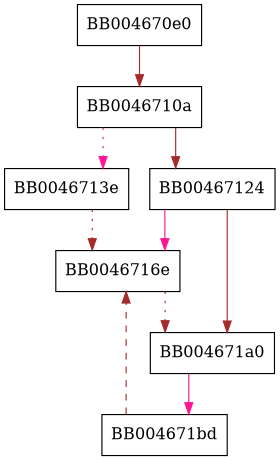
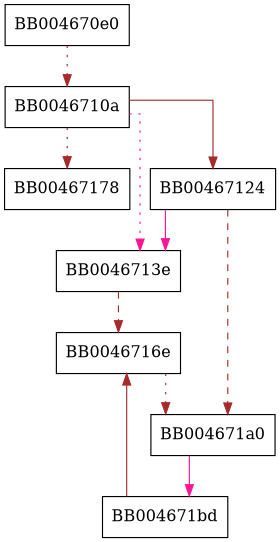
(140, 60) -> (67, 60)
none -> (67, 189)
(92, 224) -> (118, 306)
(165, 224) -> (165, 224)
(227, 265) -> (228, 306)
(126, 359) -> (127, 441)
